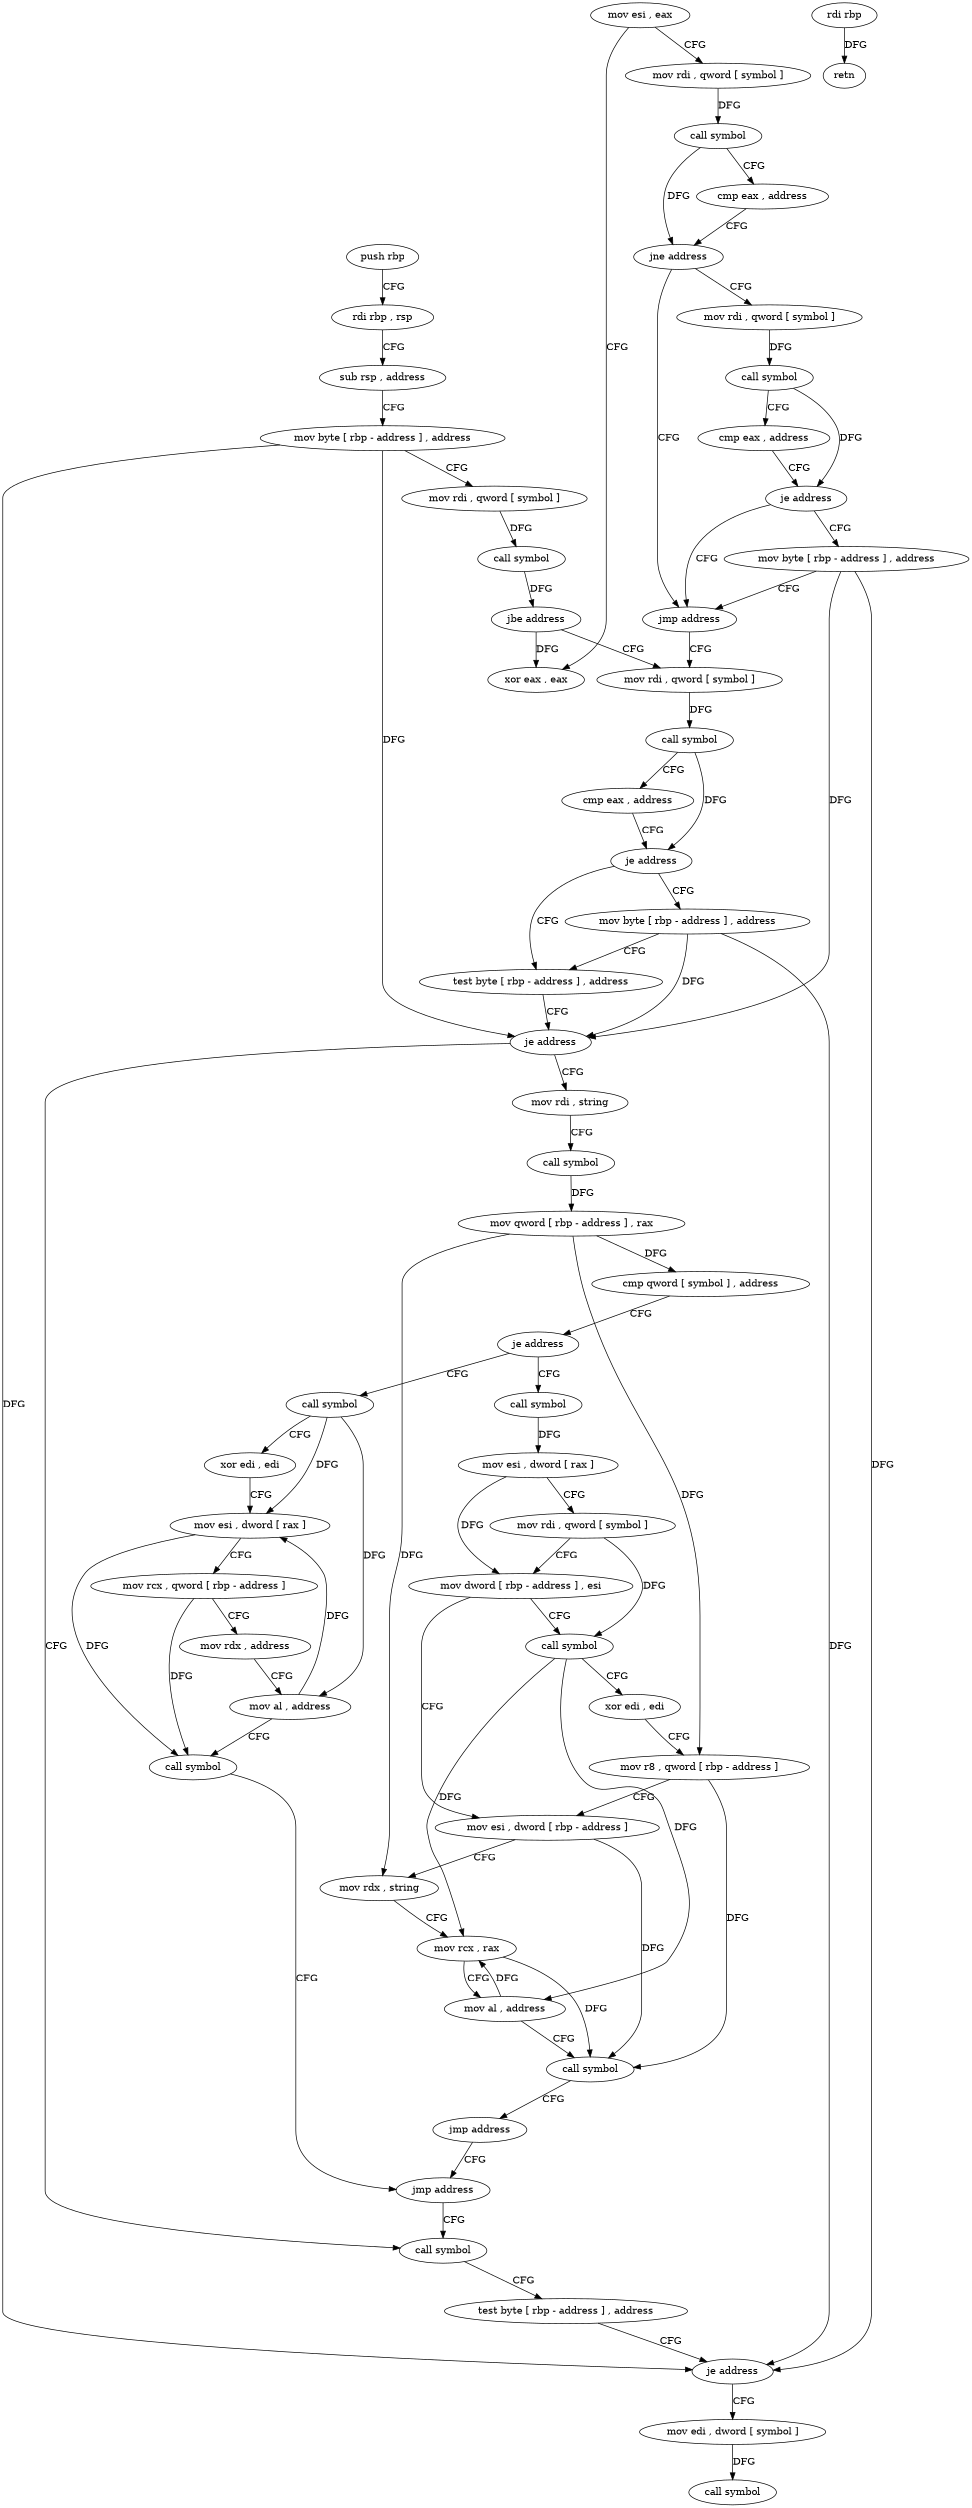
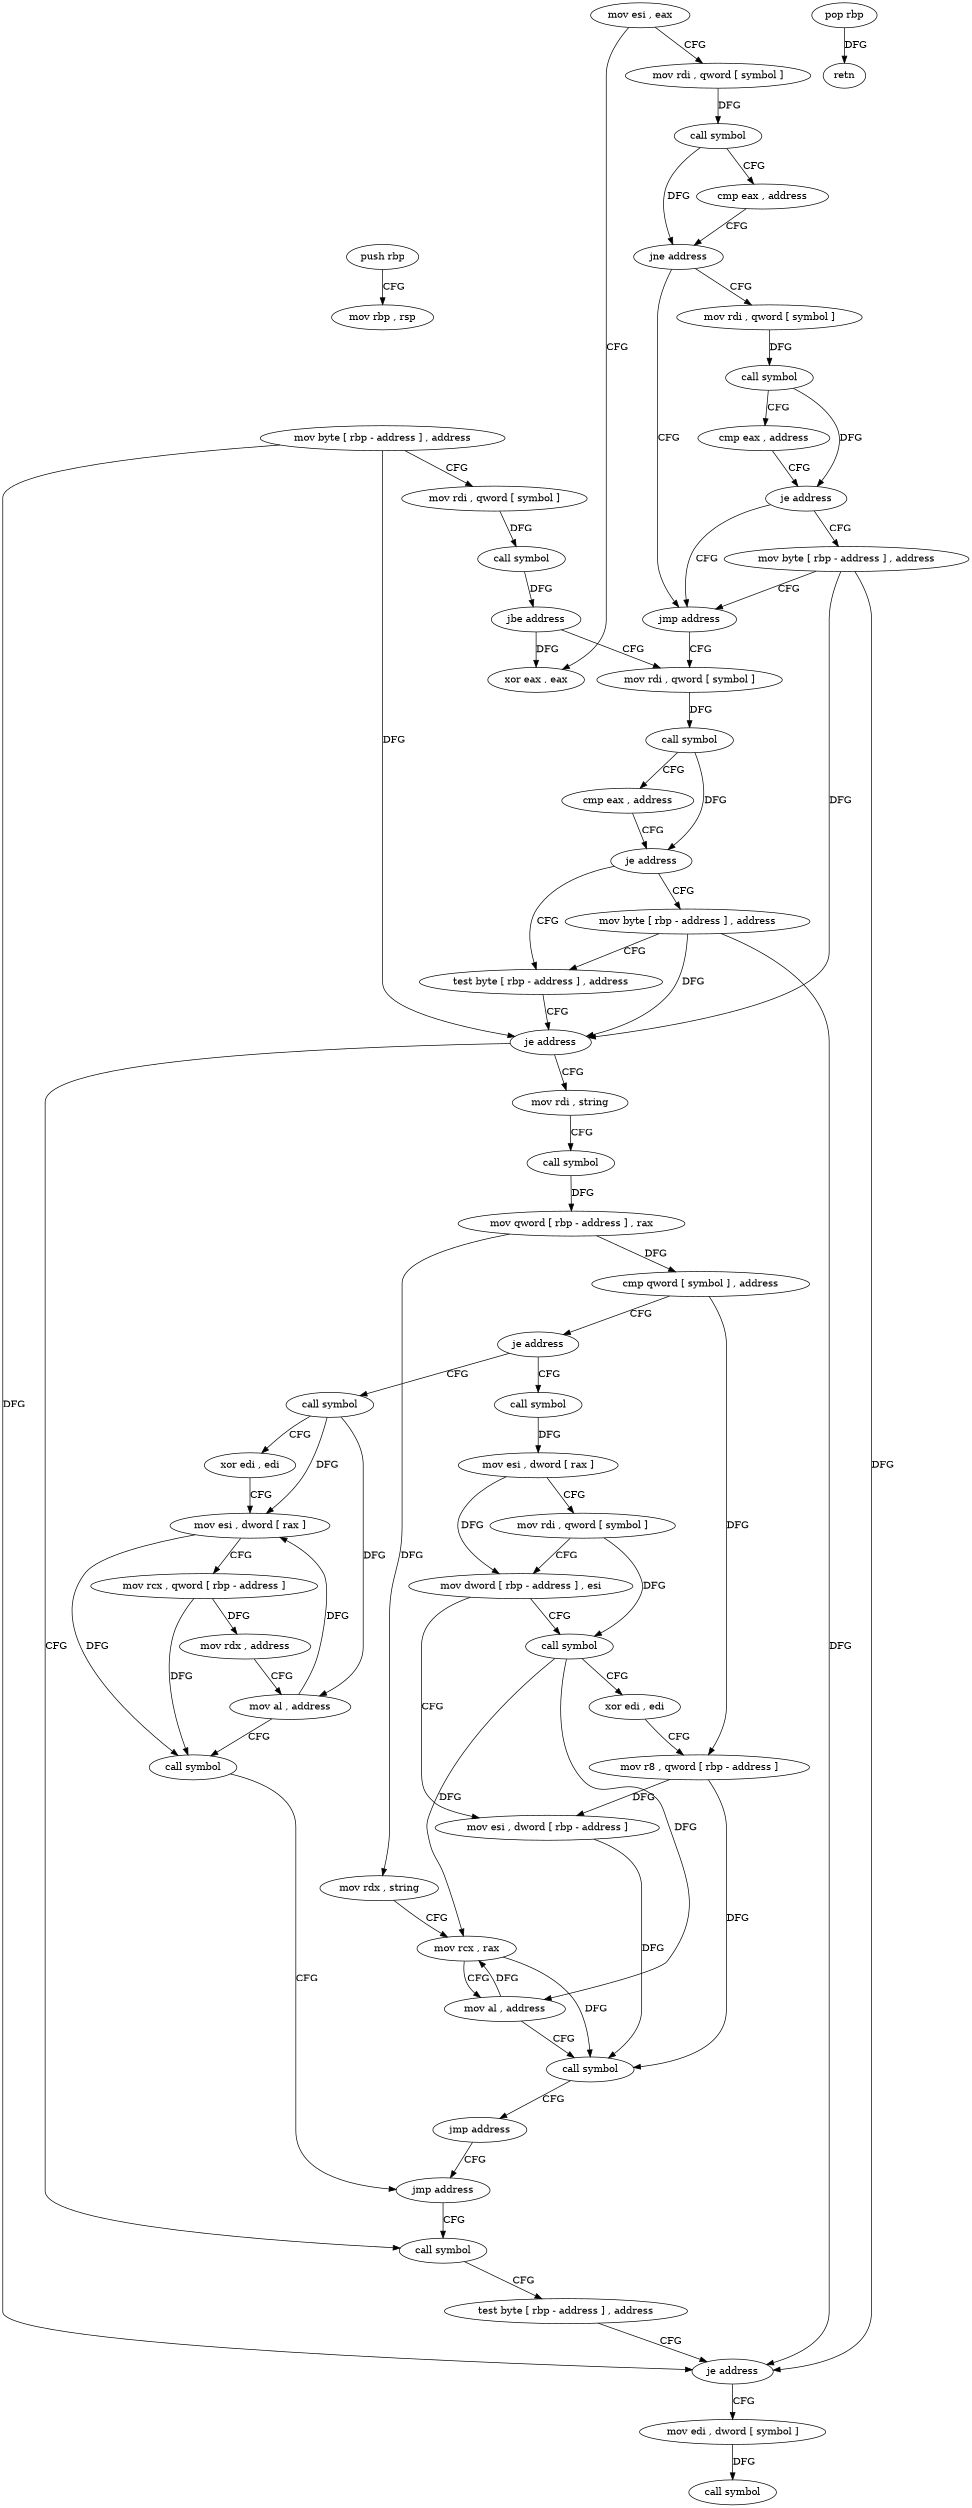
(844, 15) -> (844, 15)
(383, 317) -> (383, 317)
(383, 378) -> none
(674, 1483) -> (726, 1522)
(239, 1616) -> (239, 1616)
(644, 1798) -> (644, 1798)
(465, 1857) -> none
